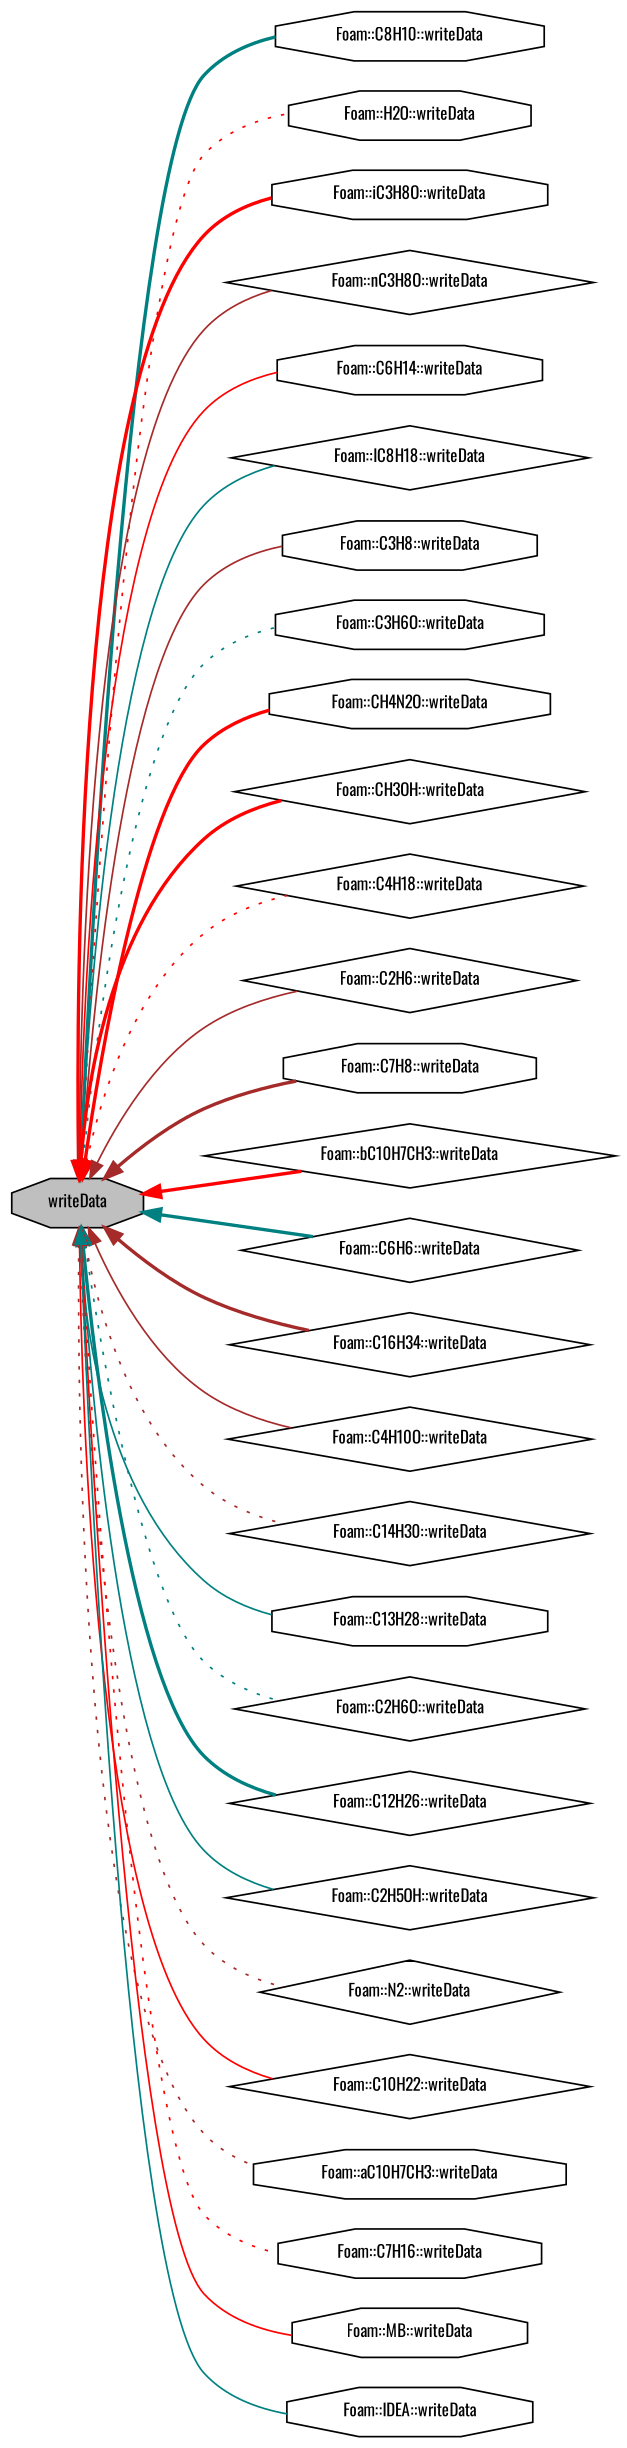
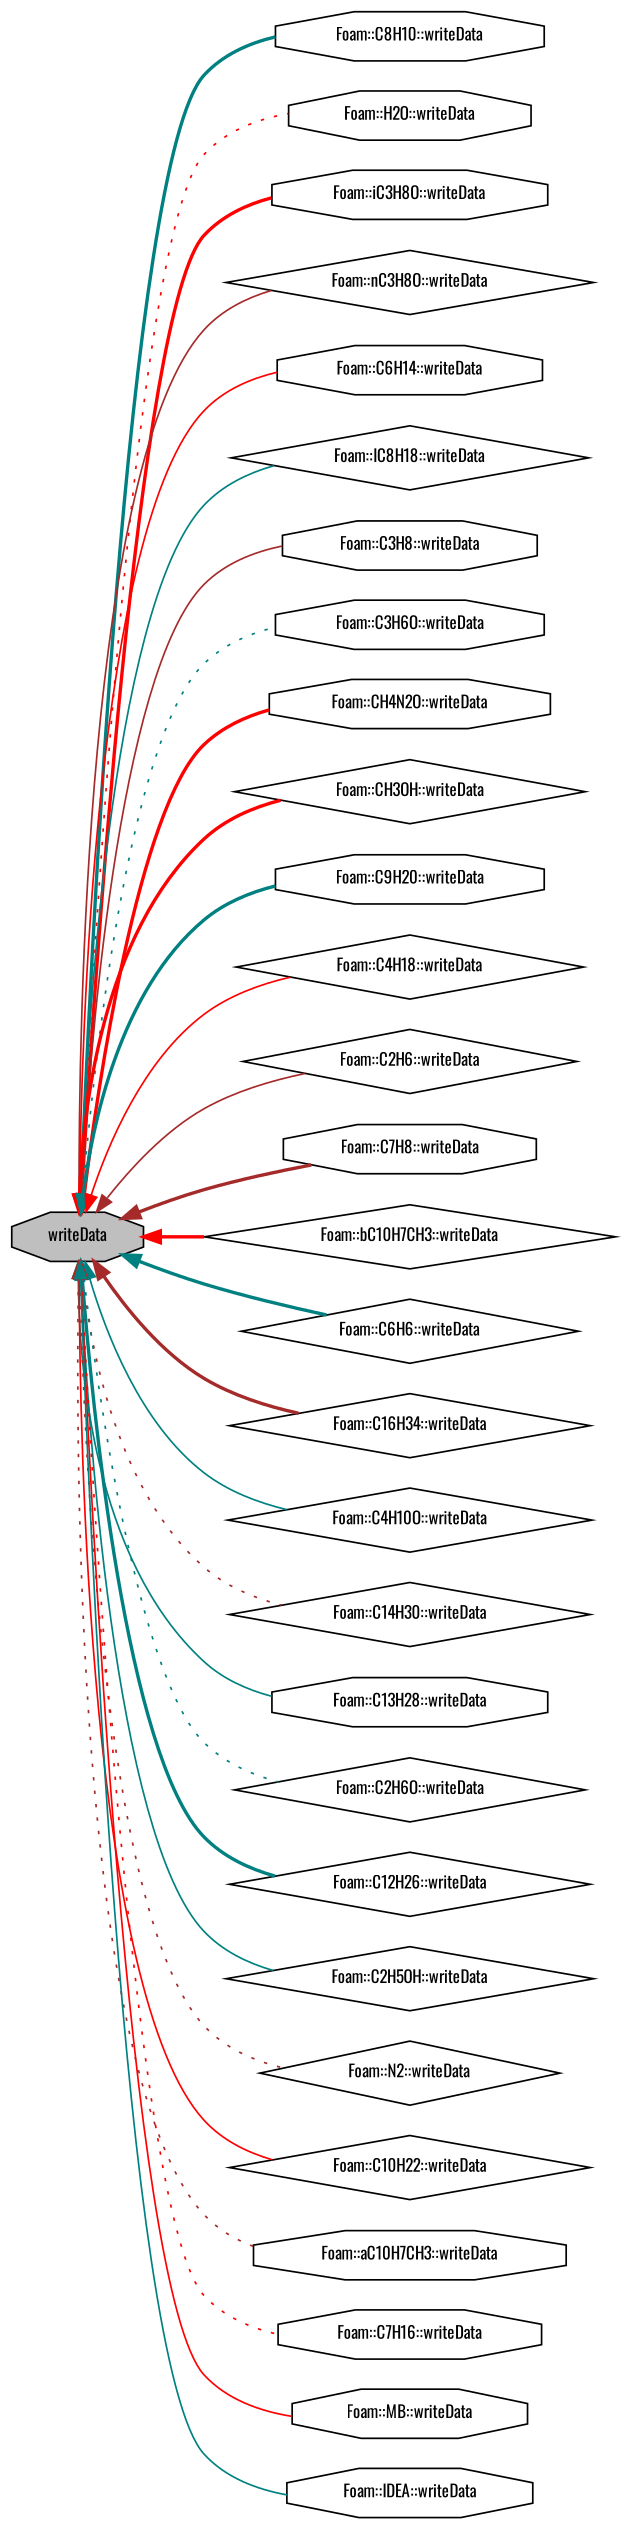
none -> (410, 879)
(149, 998) -> (161, 1057)
(170, 1362) -> (157, 1423)
